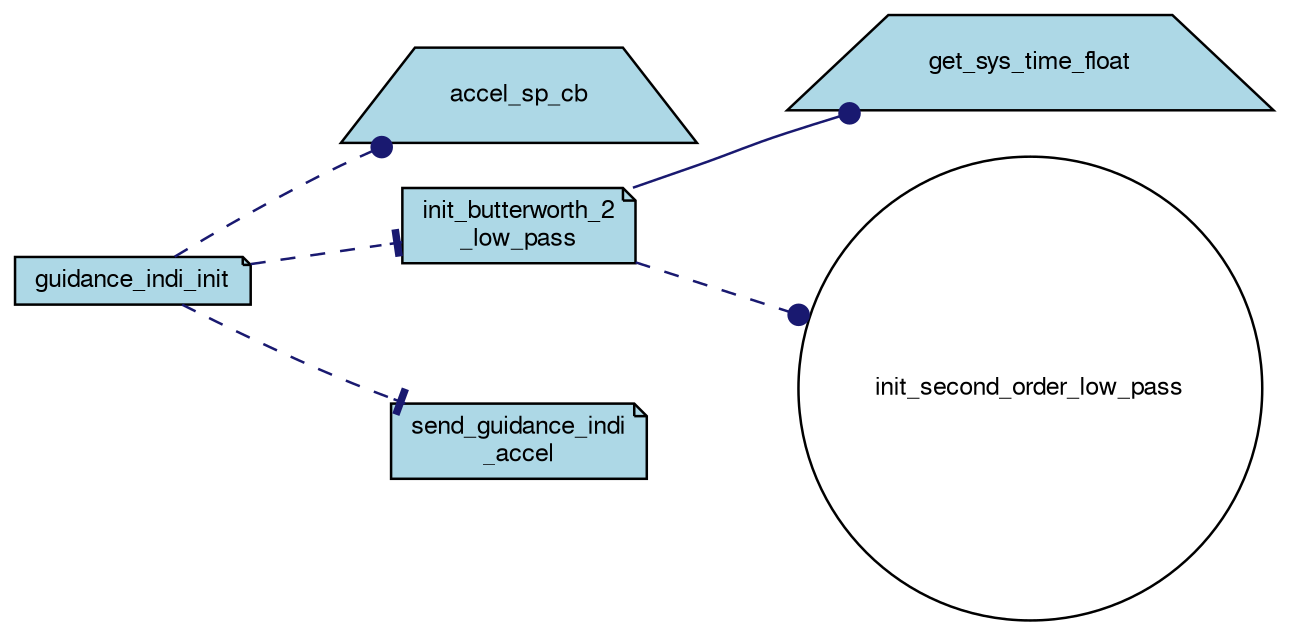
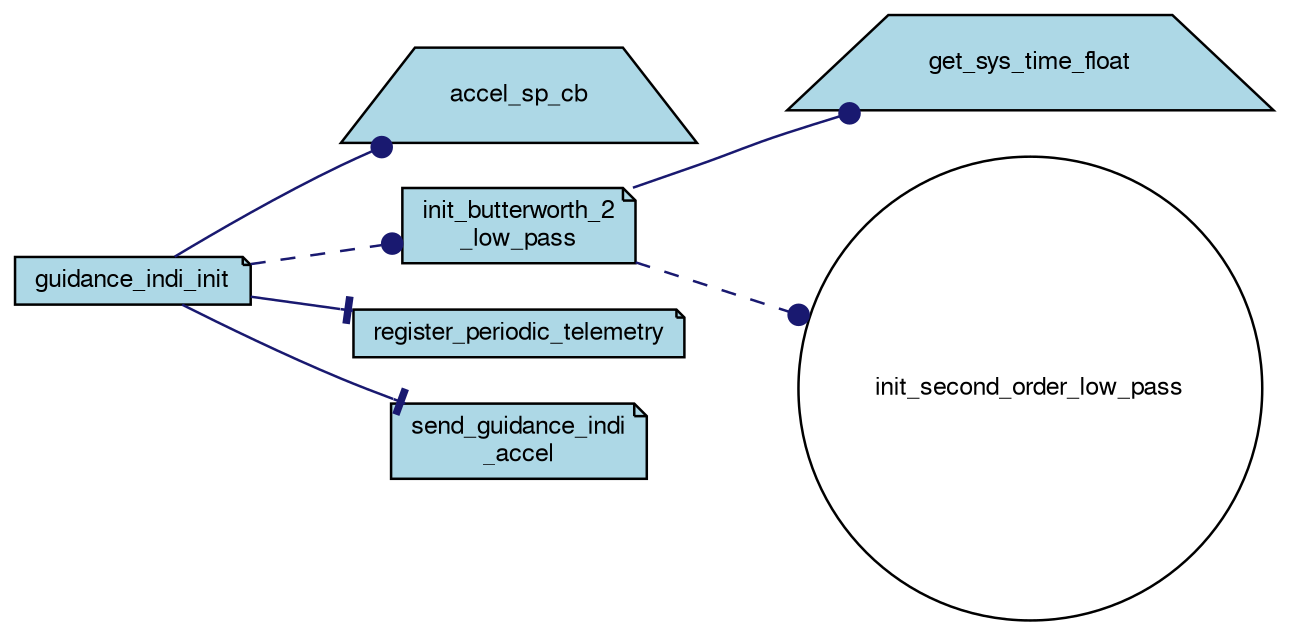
(272, 201) -> (272, 201)
(316, 255) -> (316, 255)
none -> (519, 333)
(286, 355) -> (286, 355)
